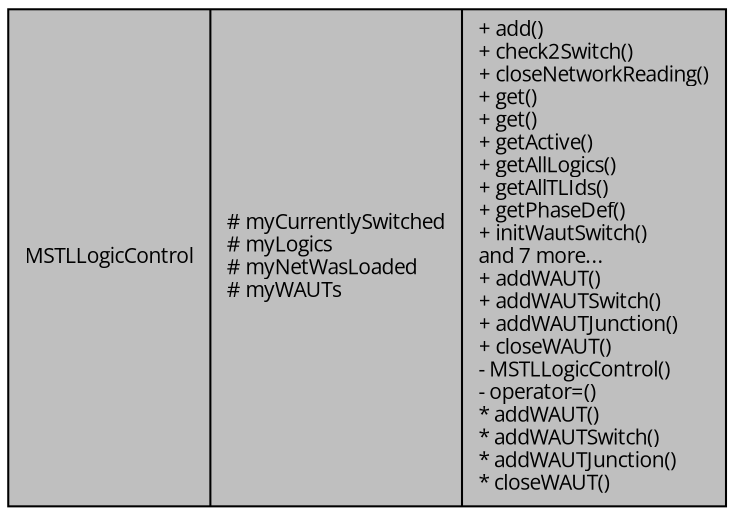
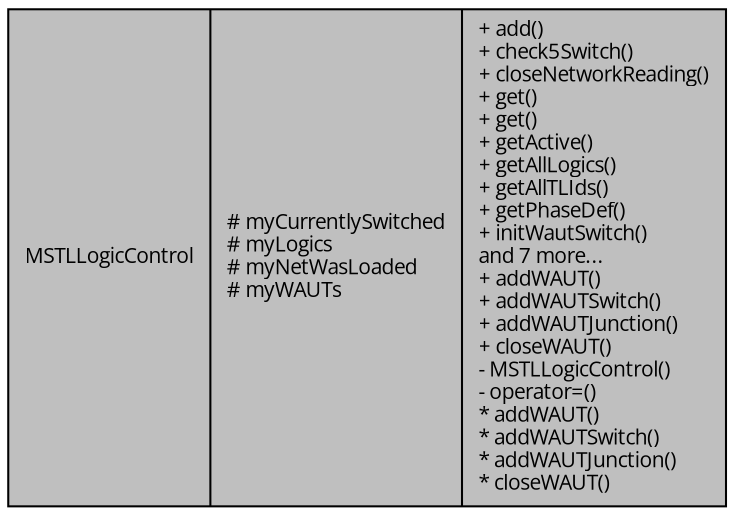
(557, 53) -> (557, 53)
